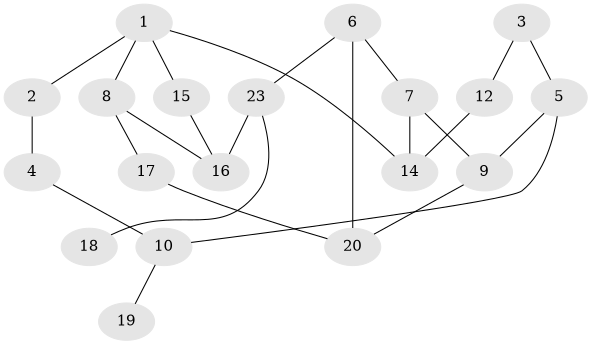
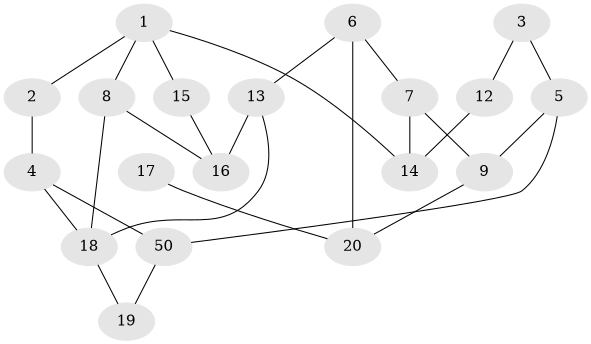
(256, 98) -> (256, 98)
(127, 135) -> (98, 172)
none -> (61, 210)
(164, 247) -> (164, 247)
none -> (108, 284)
